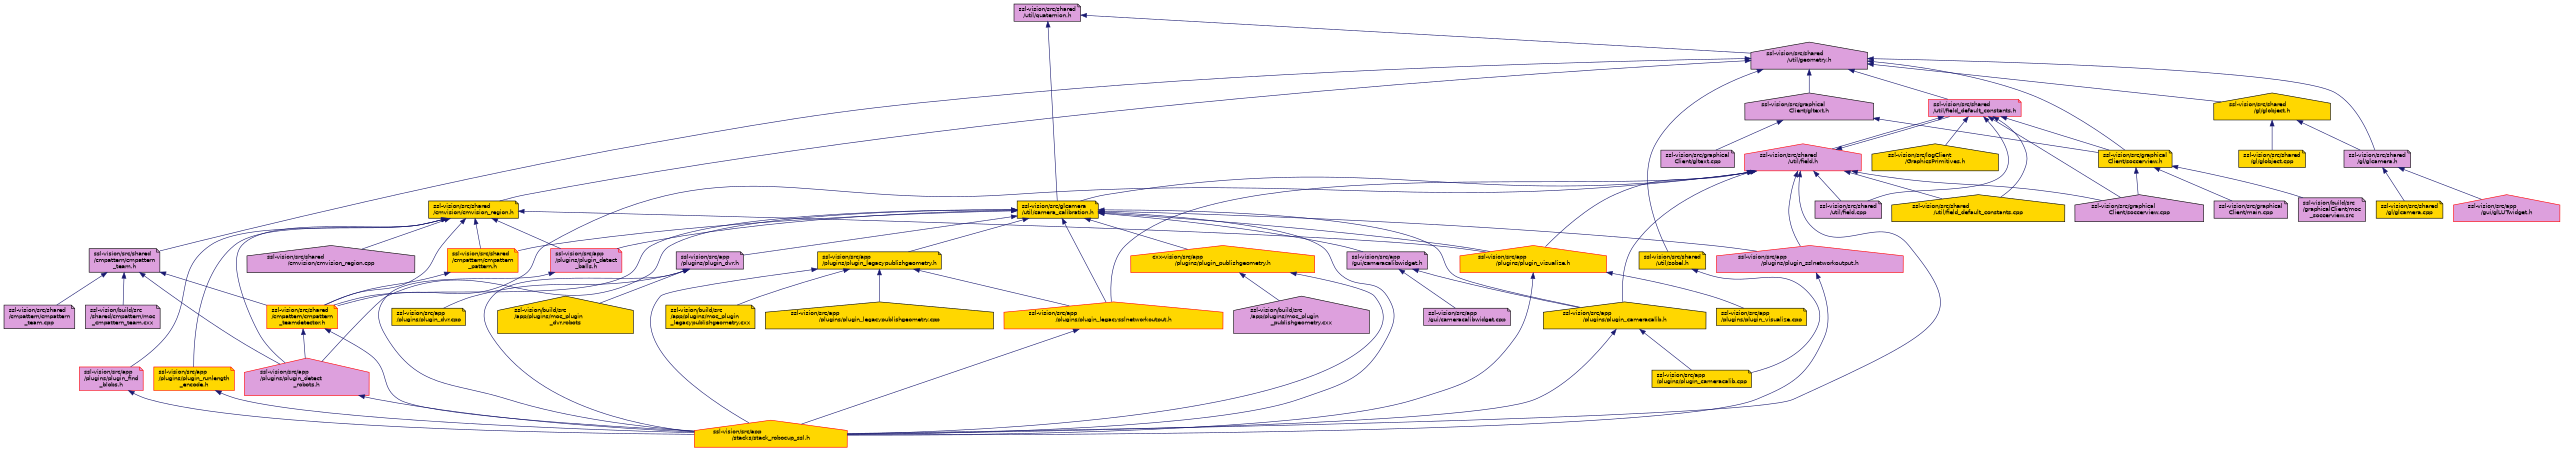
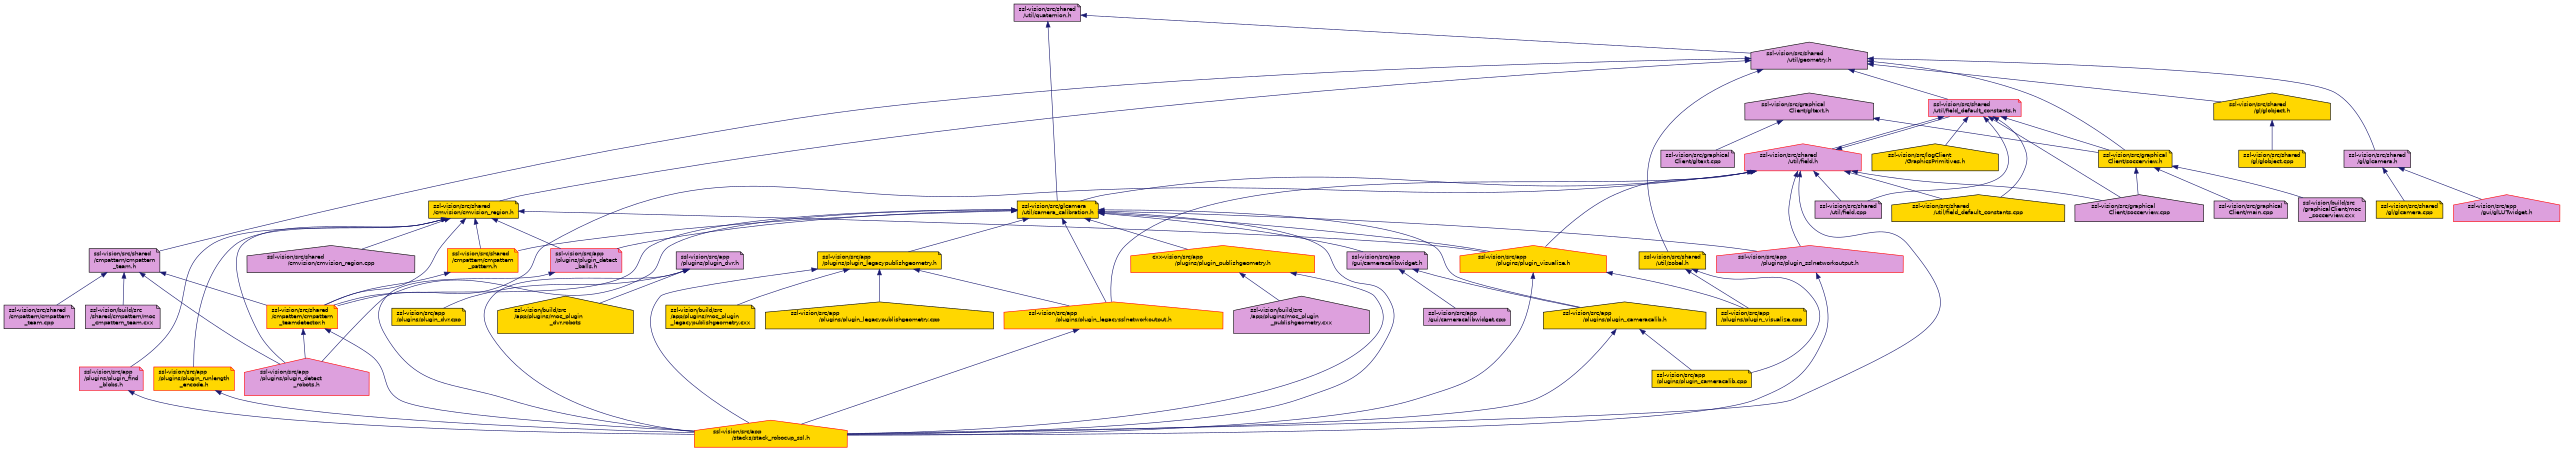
(1809, 84) -> none
(2331, 136) -> none
(2332, 210) -> (2332, 210)
(1661, 217) -> none
(878, 236) -> none
none -> (1720, 290)
(529, 420) -> none
